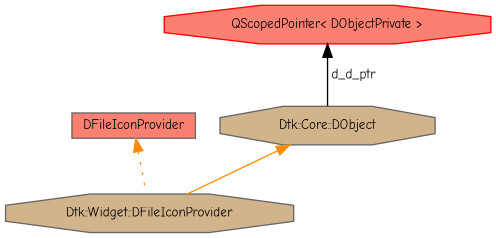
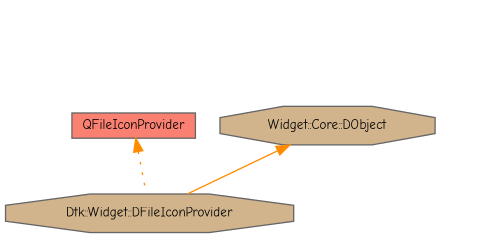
(328, 25) -> none
(134, 126) -> (134, 126)
(328, 126) -> (328, 126)
